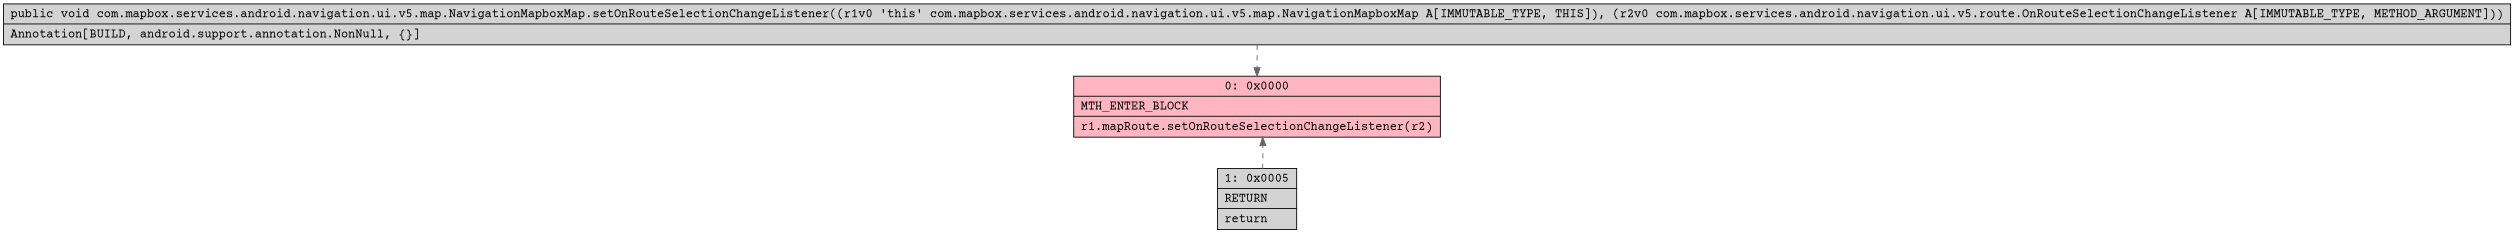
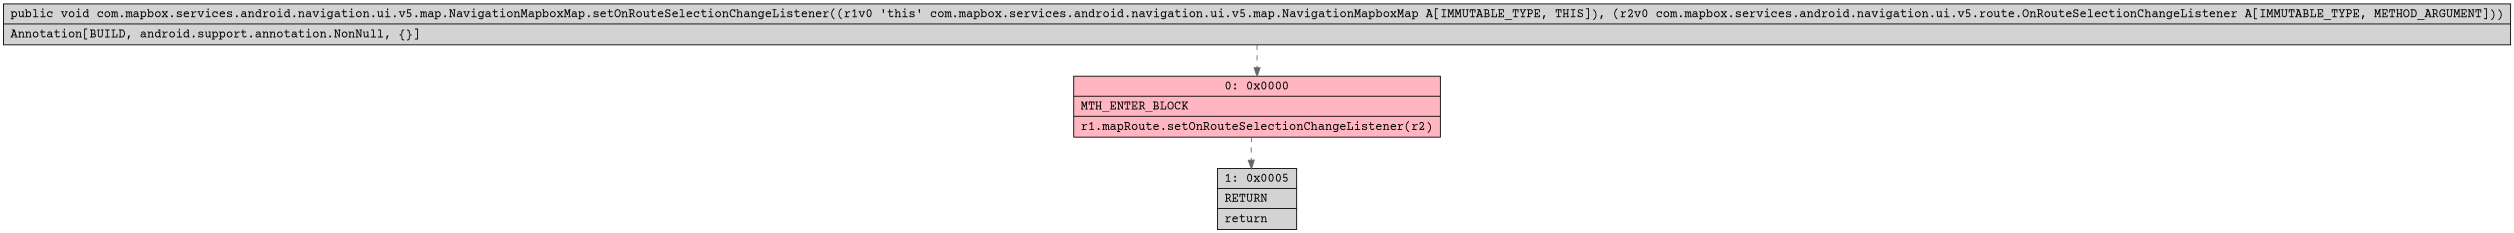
(1263, 157) -> (1251, 148)
